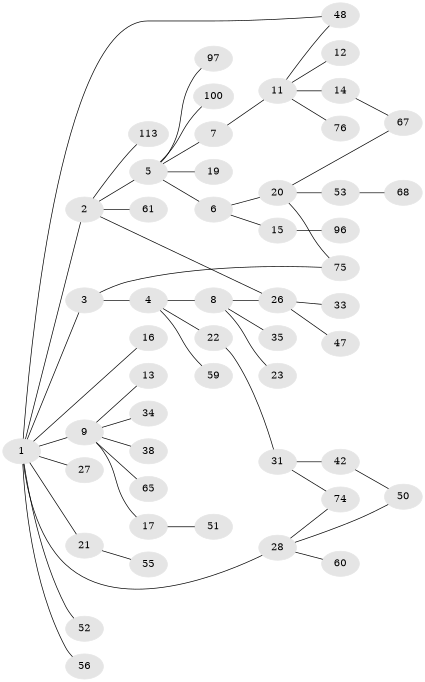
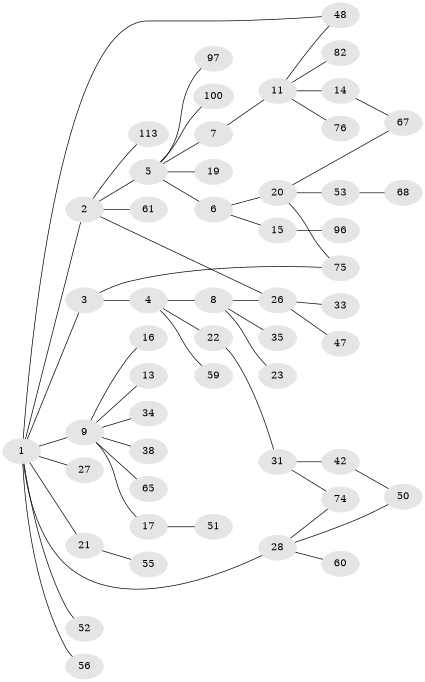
(340, 53) -> (340, 53)
(85, 395) -> (111, 383)
